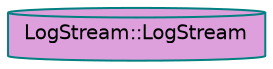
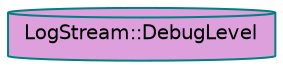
(137, 34) -> (142, 34)
